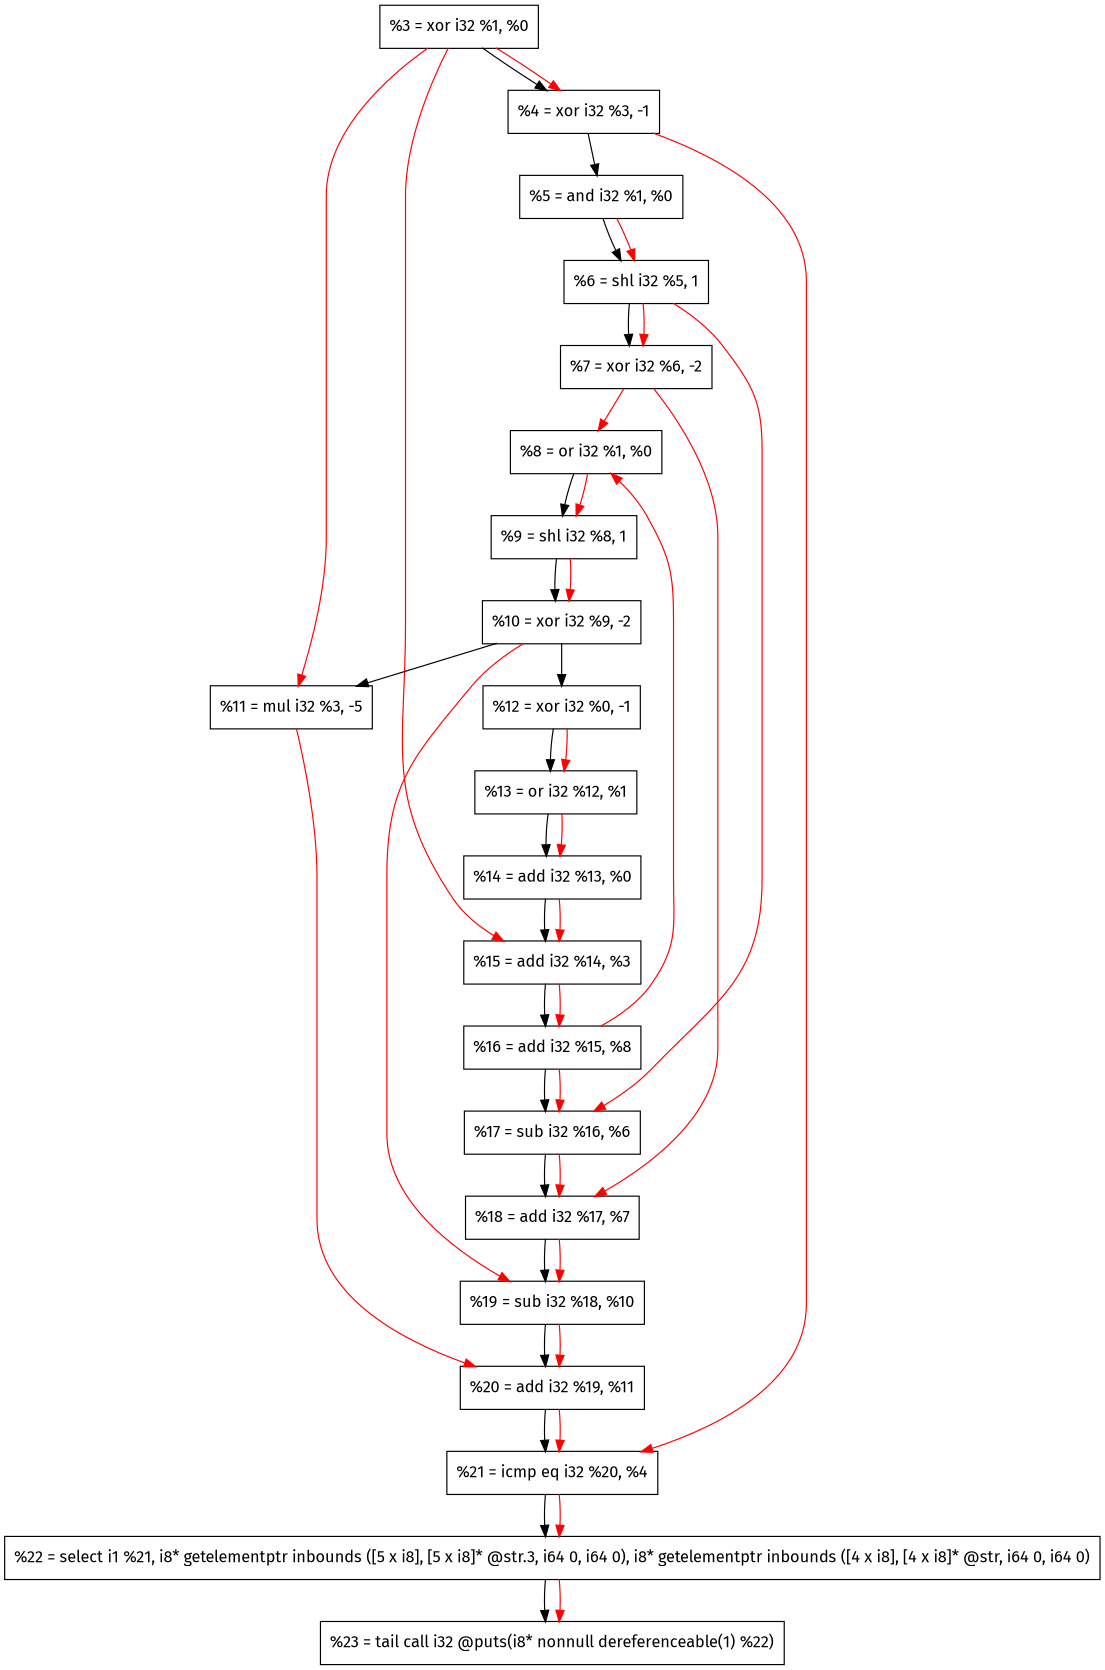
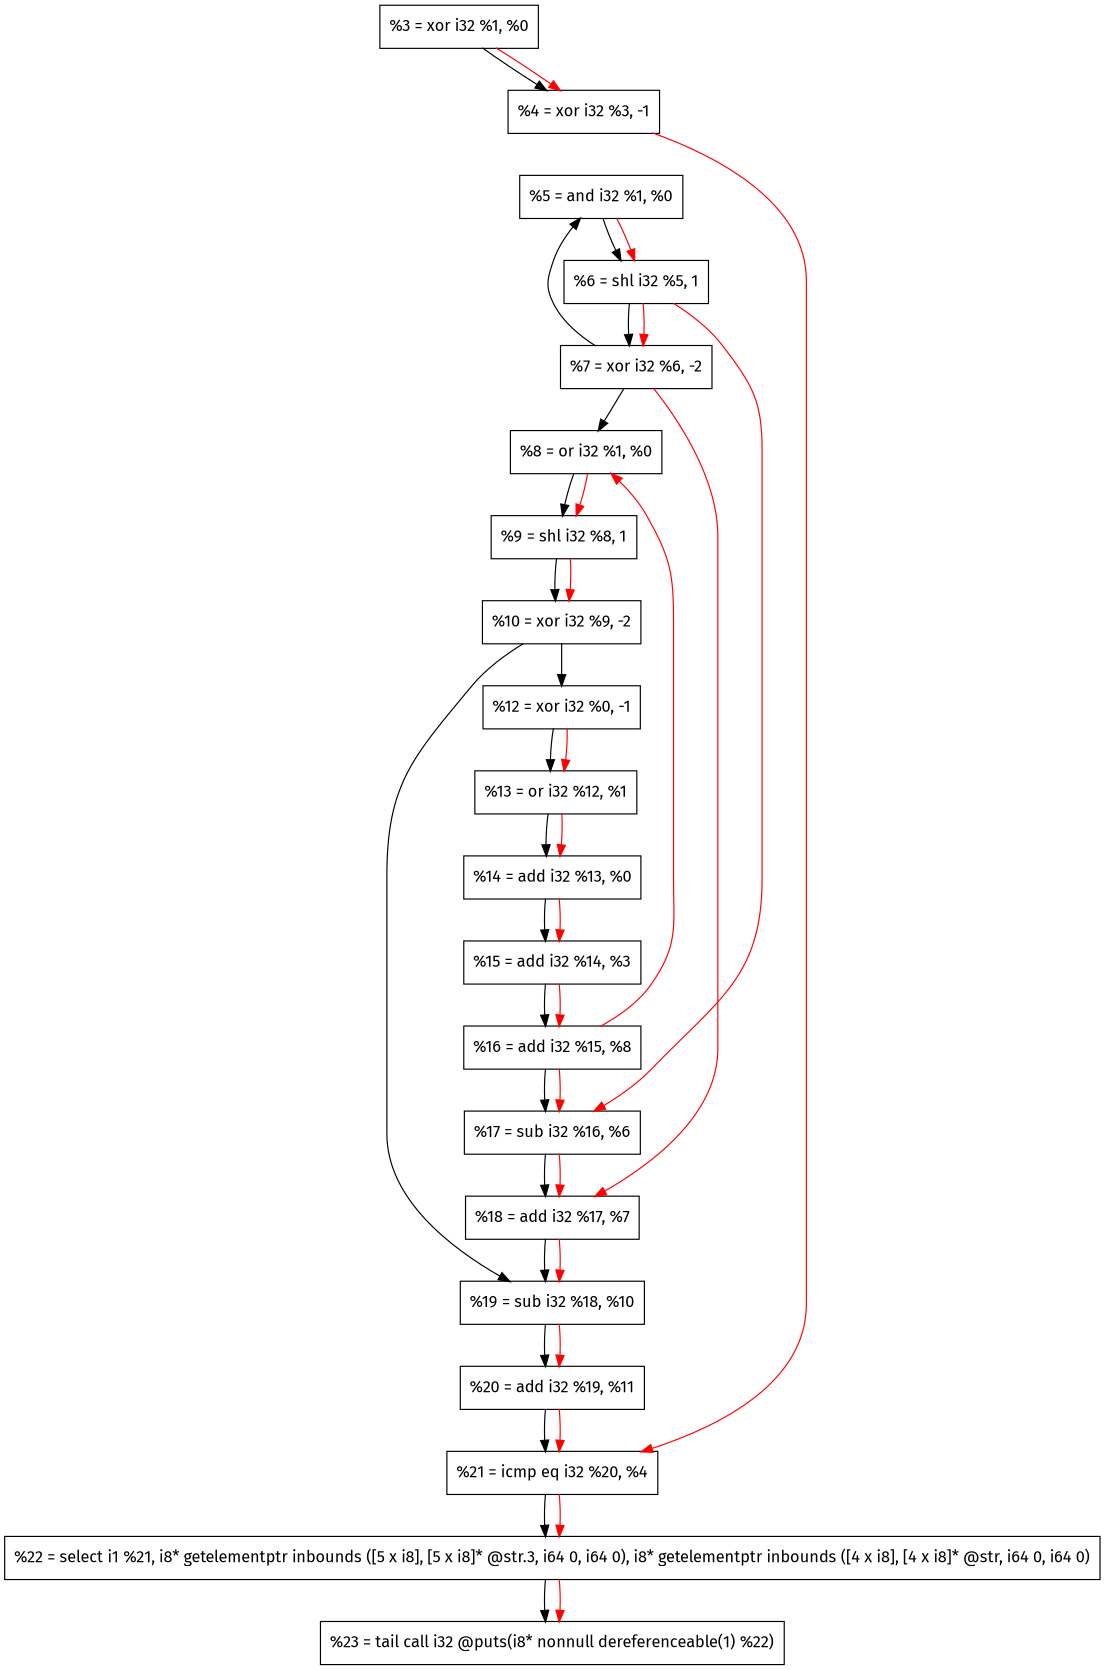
(591, 149) -> (549, 293)
(614, 405) -> (614, 405)
(406, 503) -> none
(291, 707) -> none
(387, 959) -> (387, 959)
